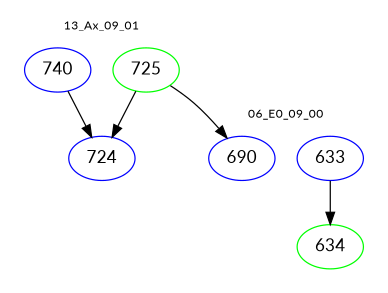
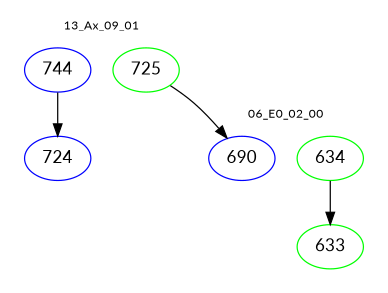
(58, 70) -> (58, 70)
(127, 109) -> none
(286, 115) -> (286, 115)
(330, 158) -> (330, 247)
(330, 197) -> (330, 197)
